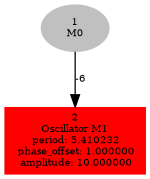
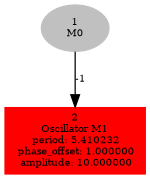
(82, 79) -> (82, 79)
